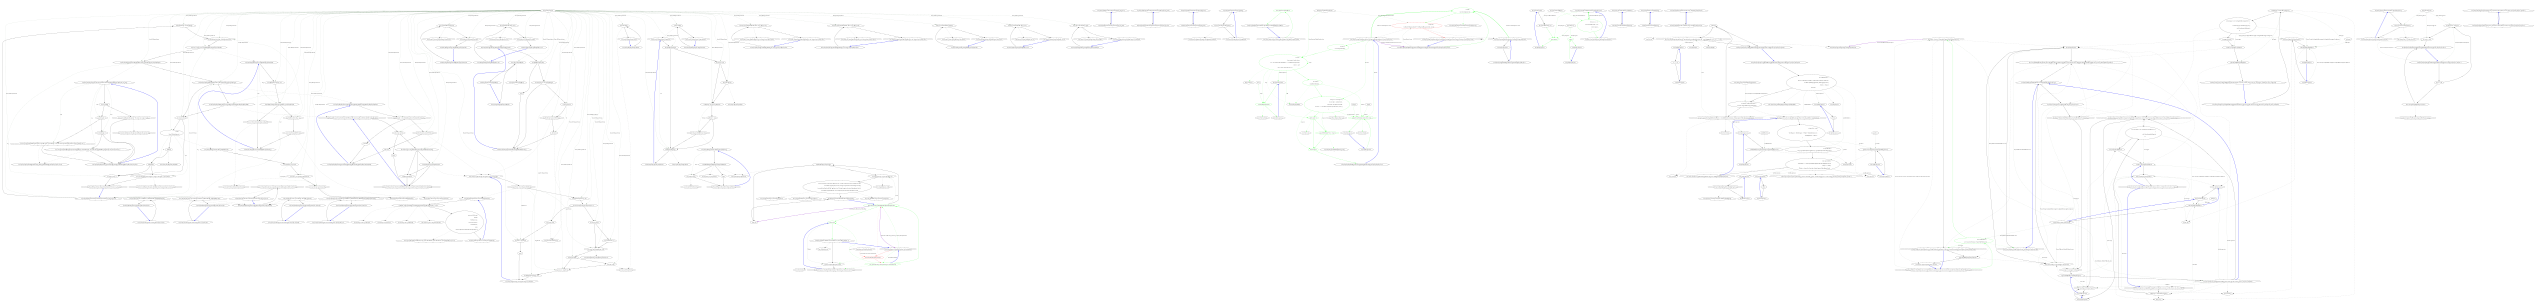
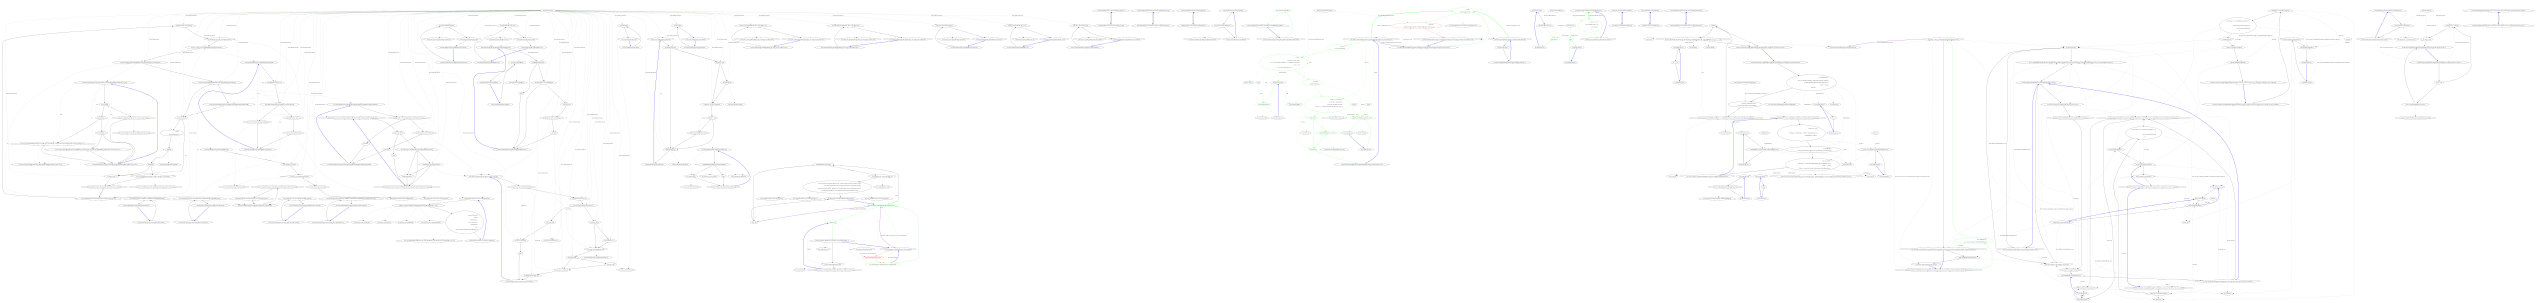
(548, 46) -> (525, 55)
